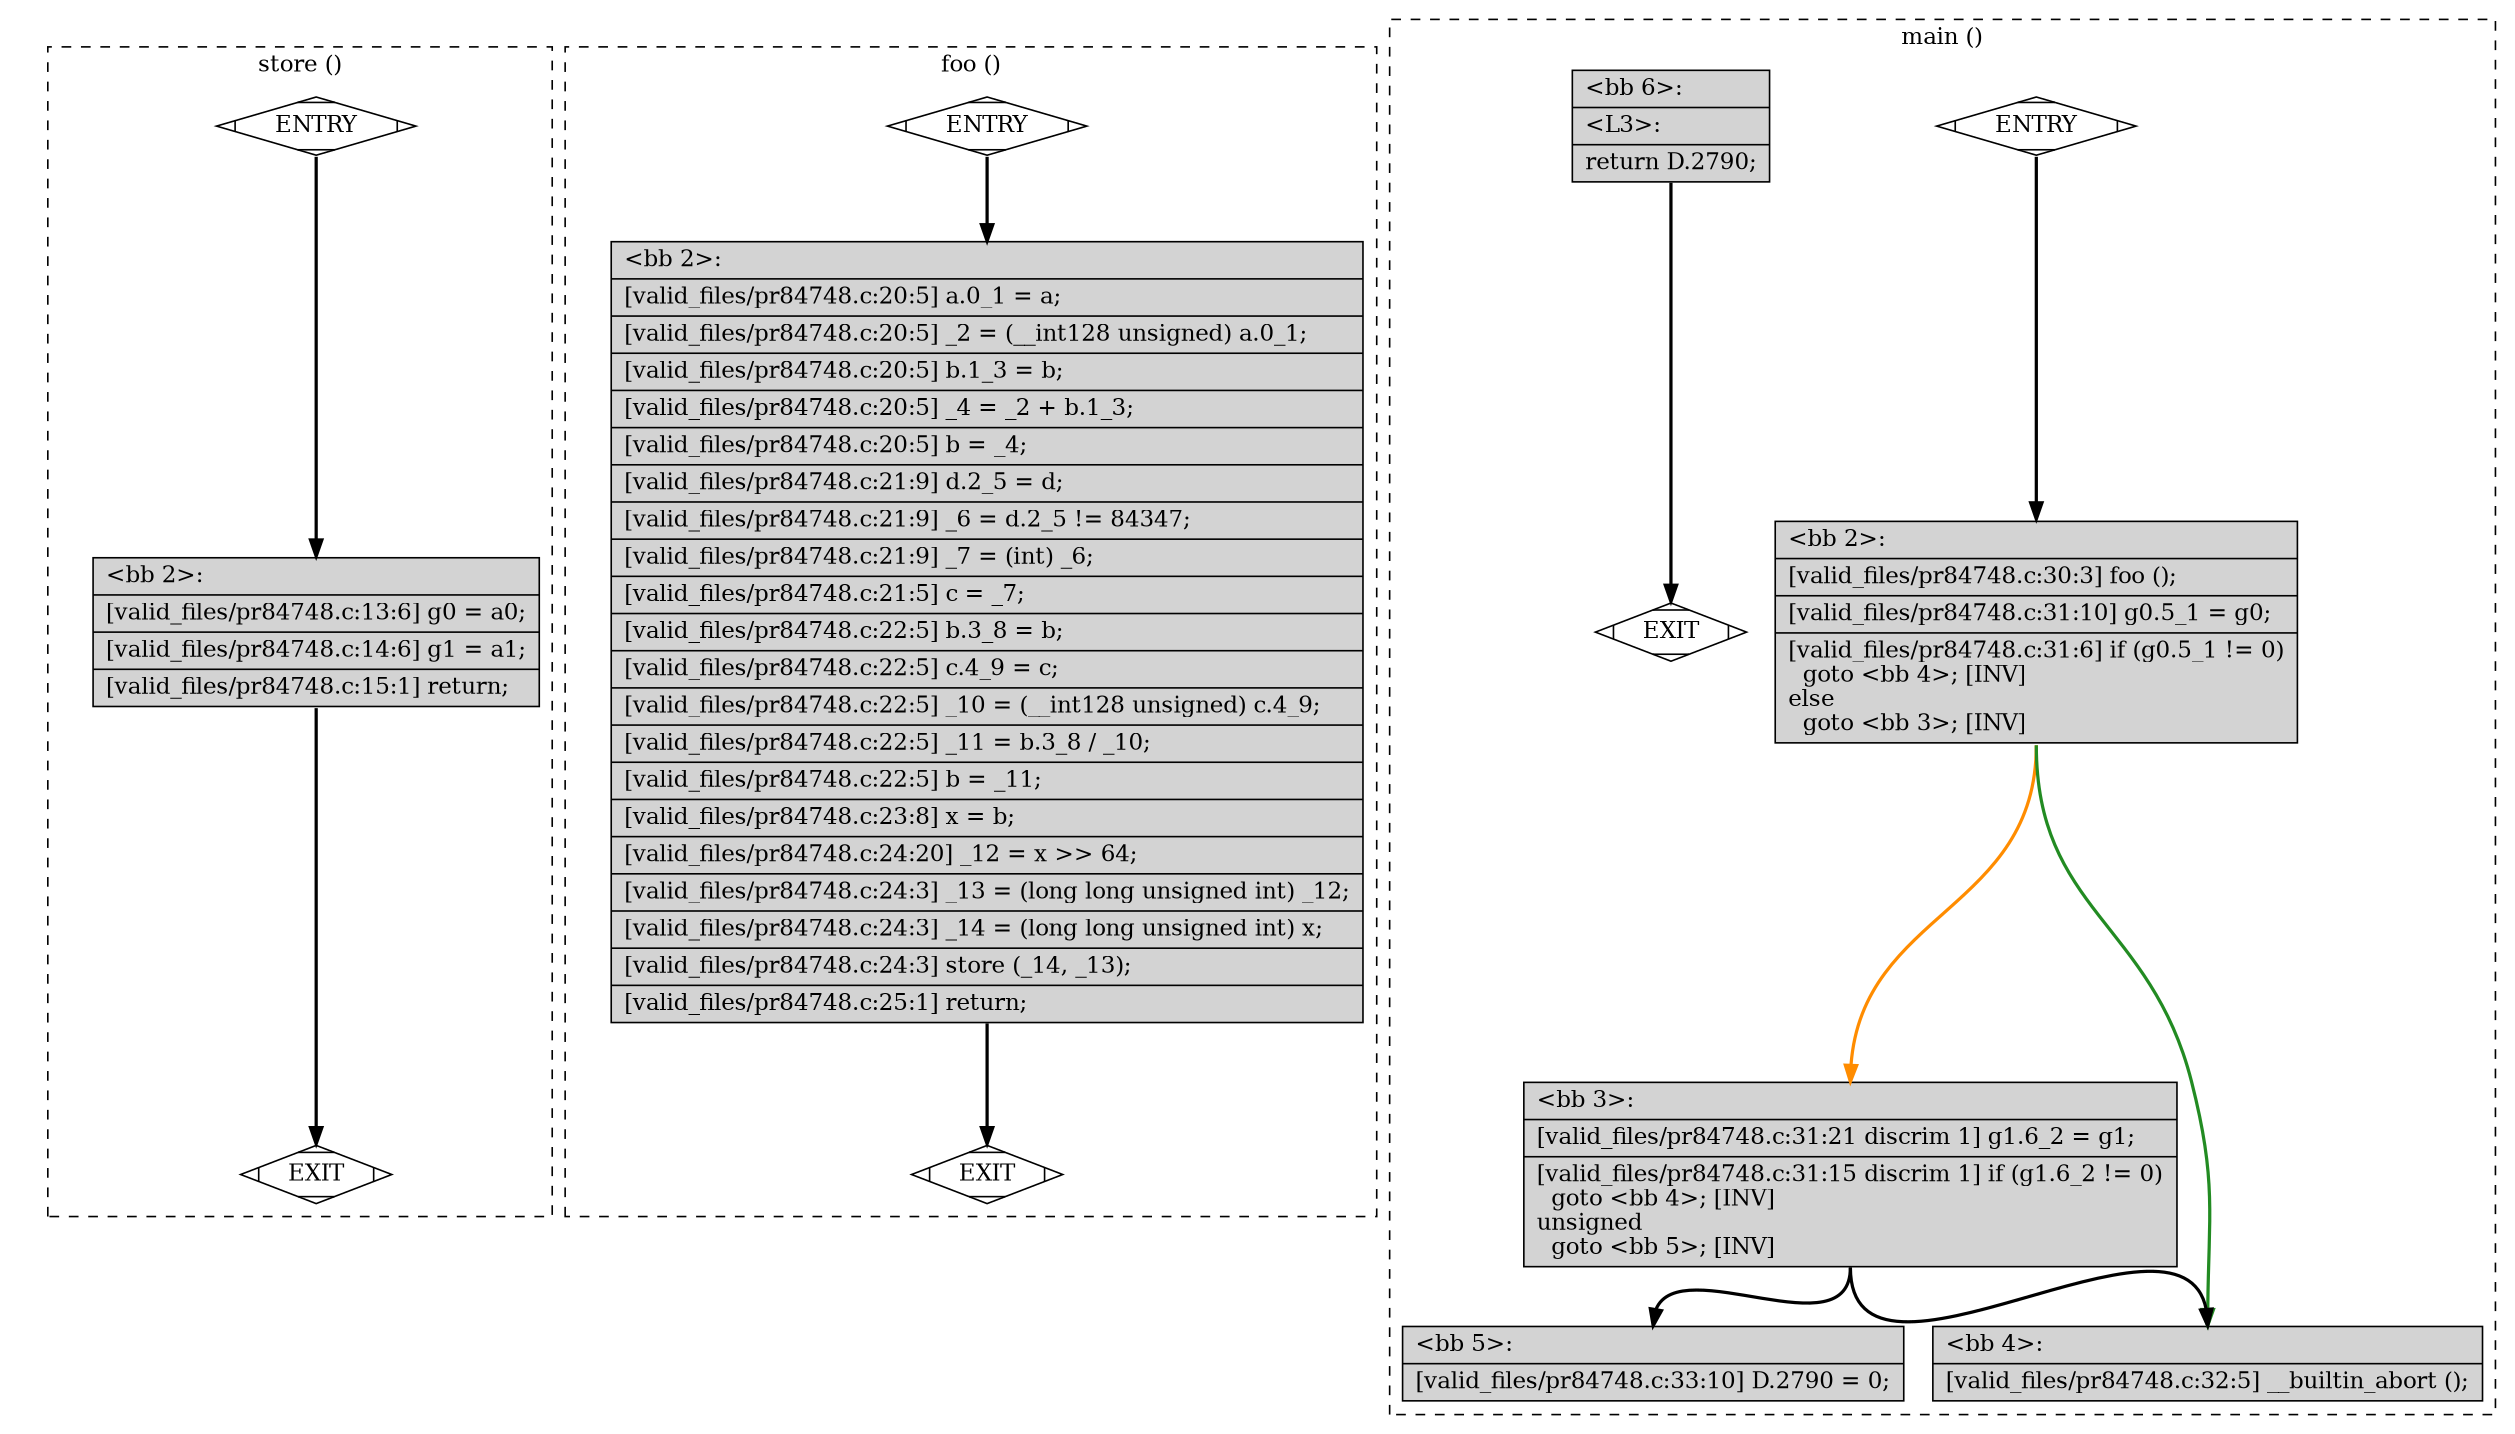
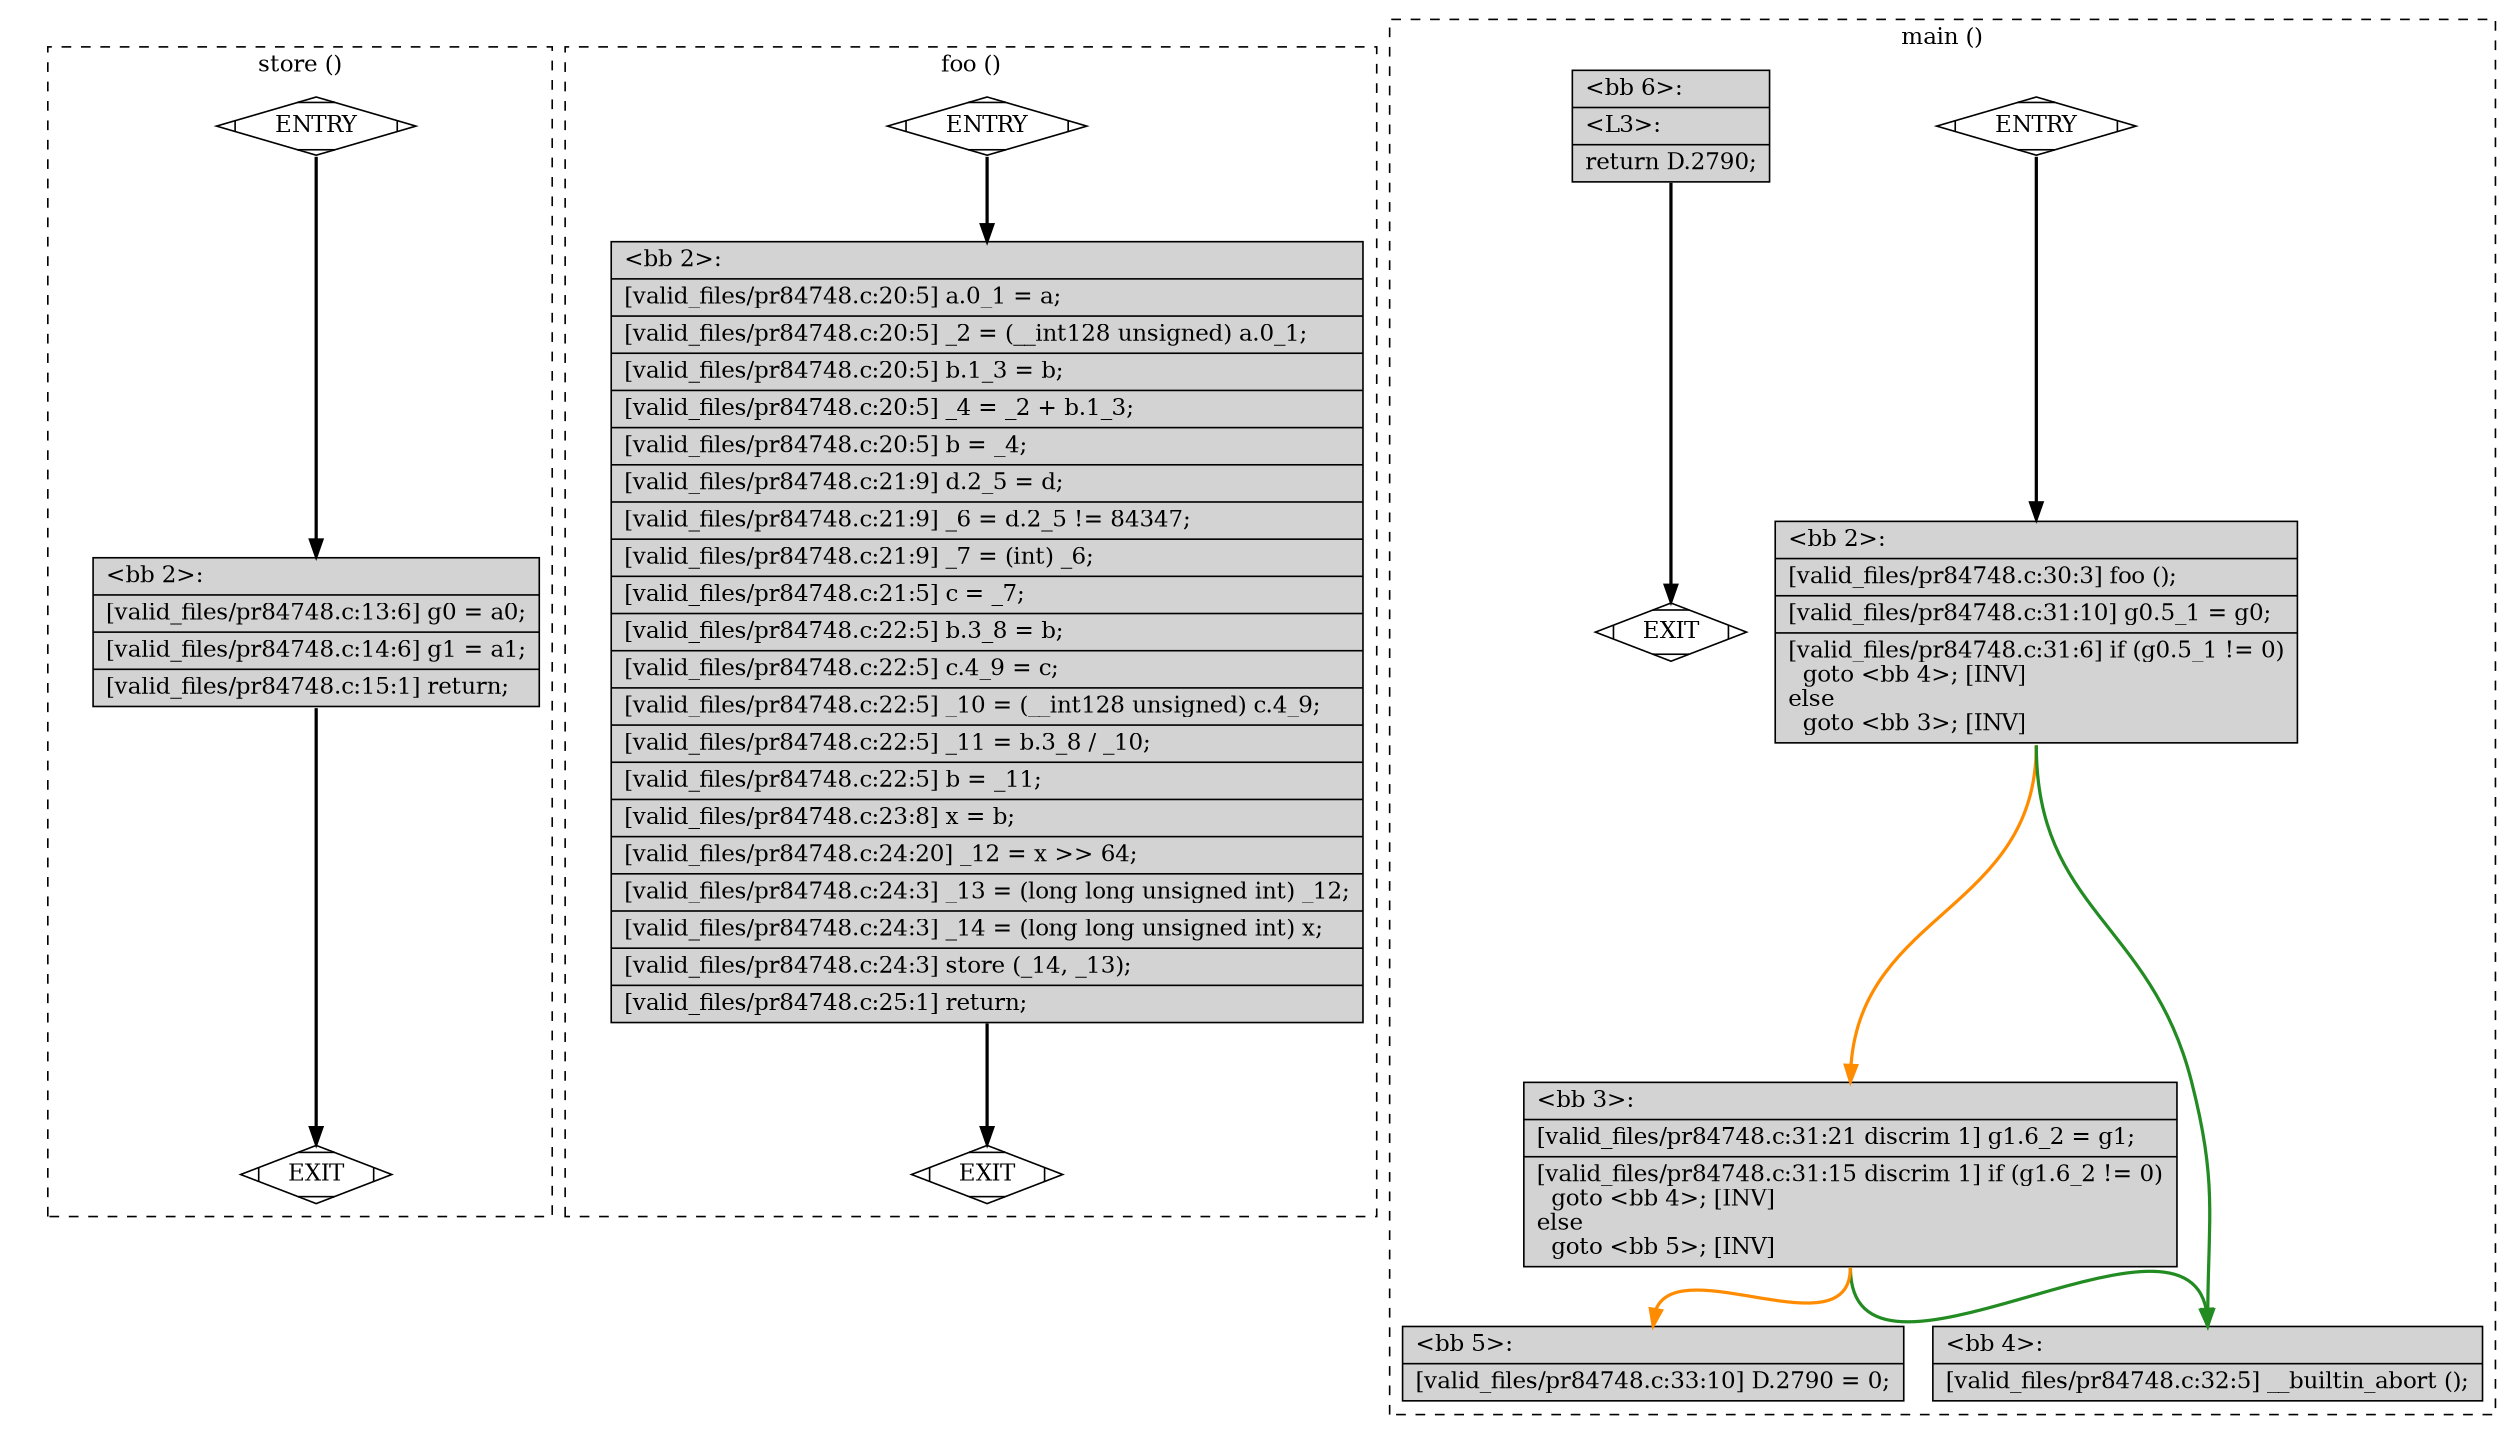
(1590, 1223) -> (1560, 1223)
(1760, 1298) -> (1760, 1298)
(2021, 1299) -> (2021, 1299)
